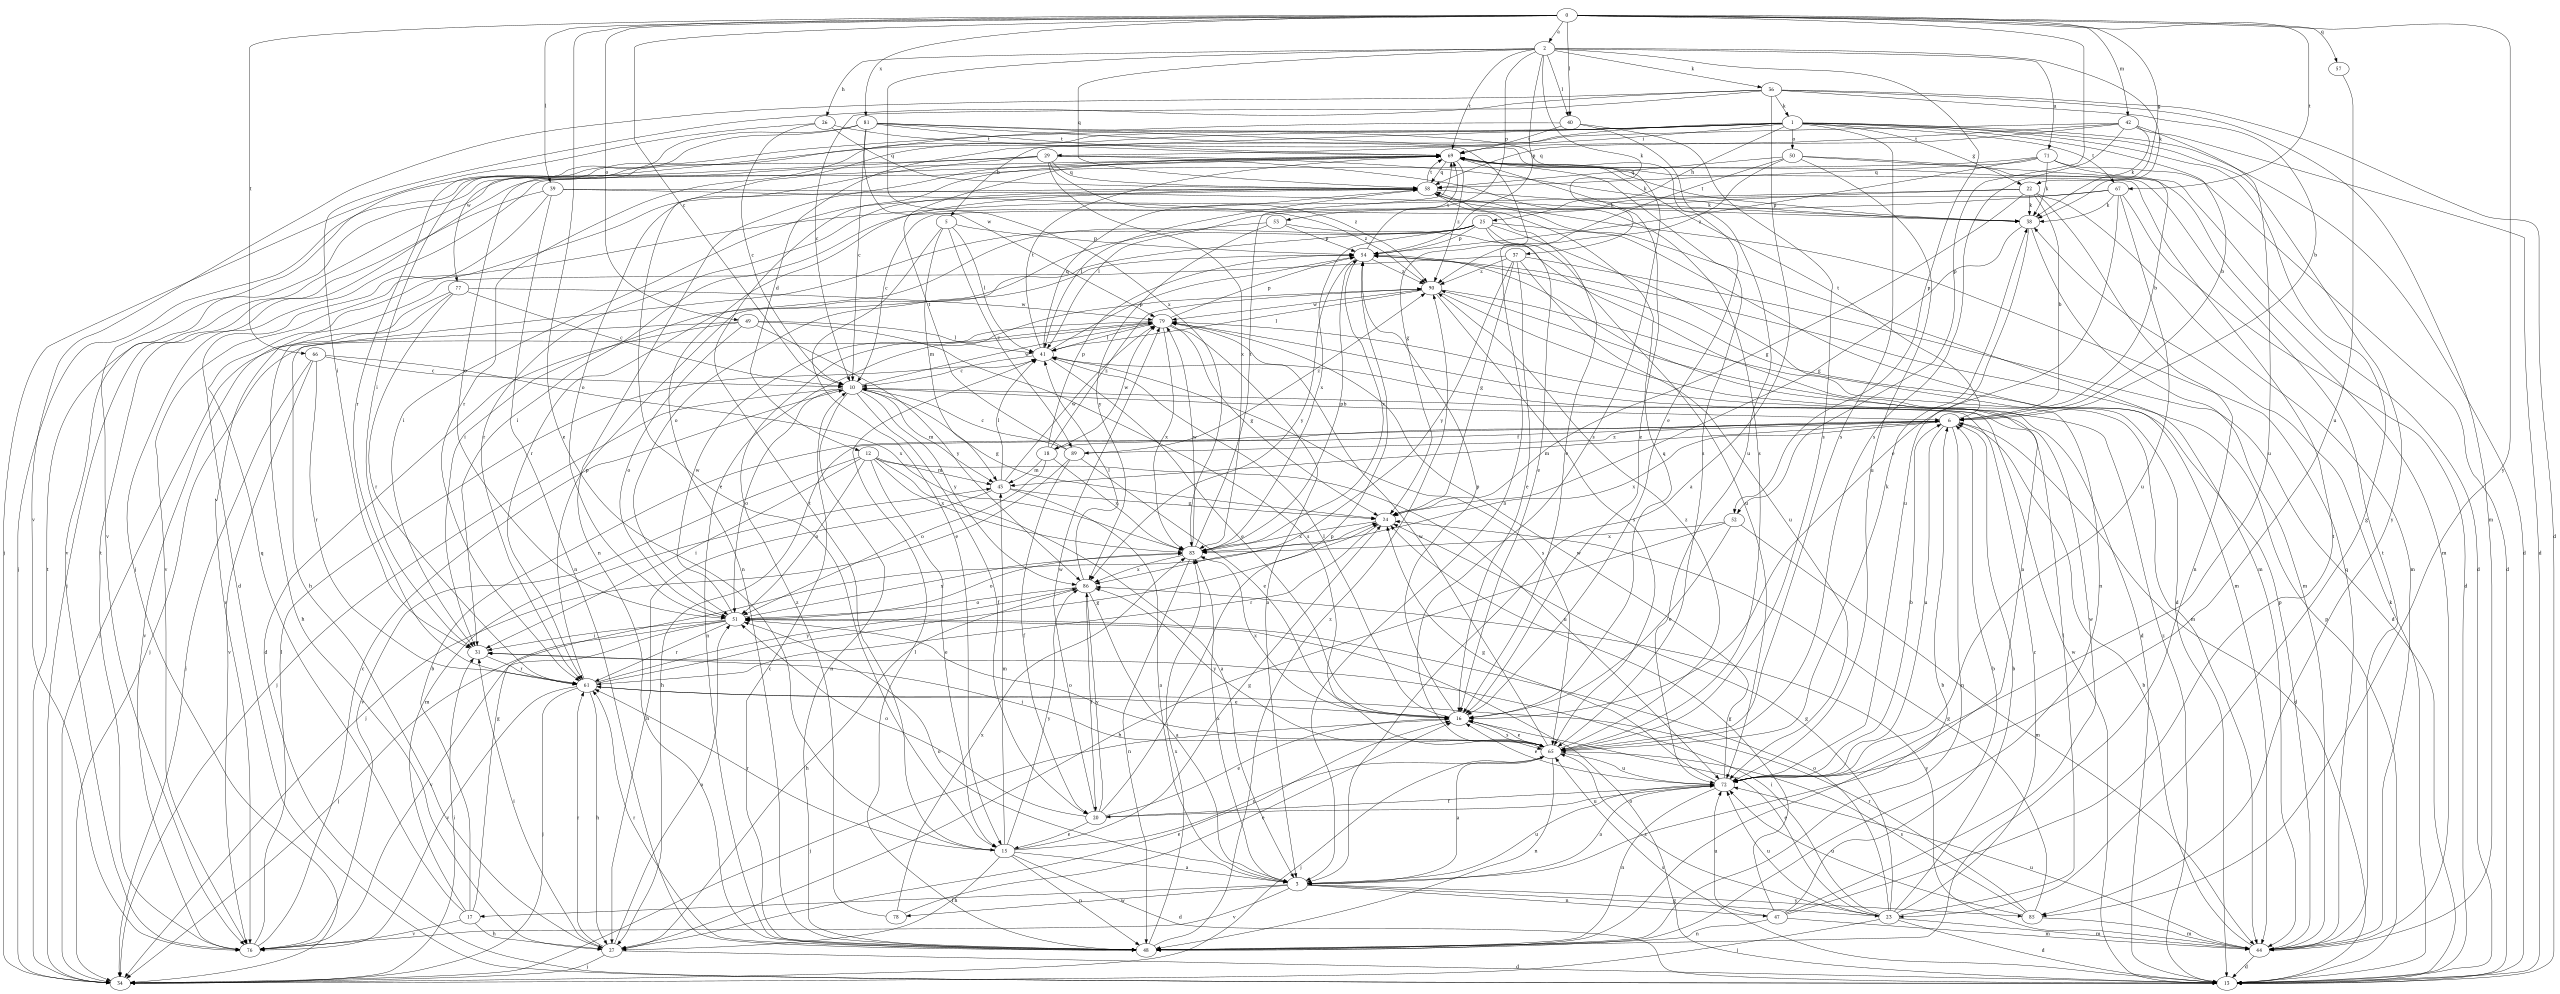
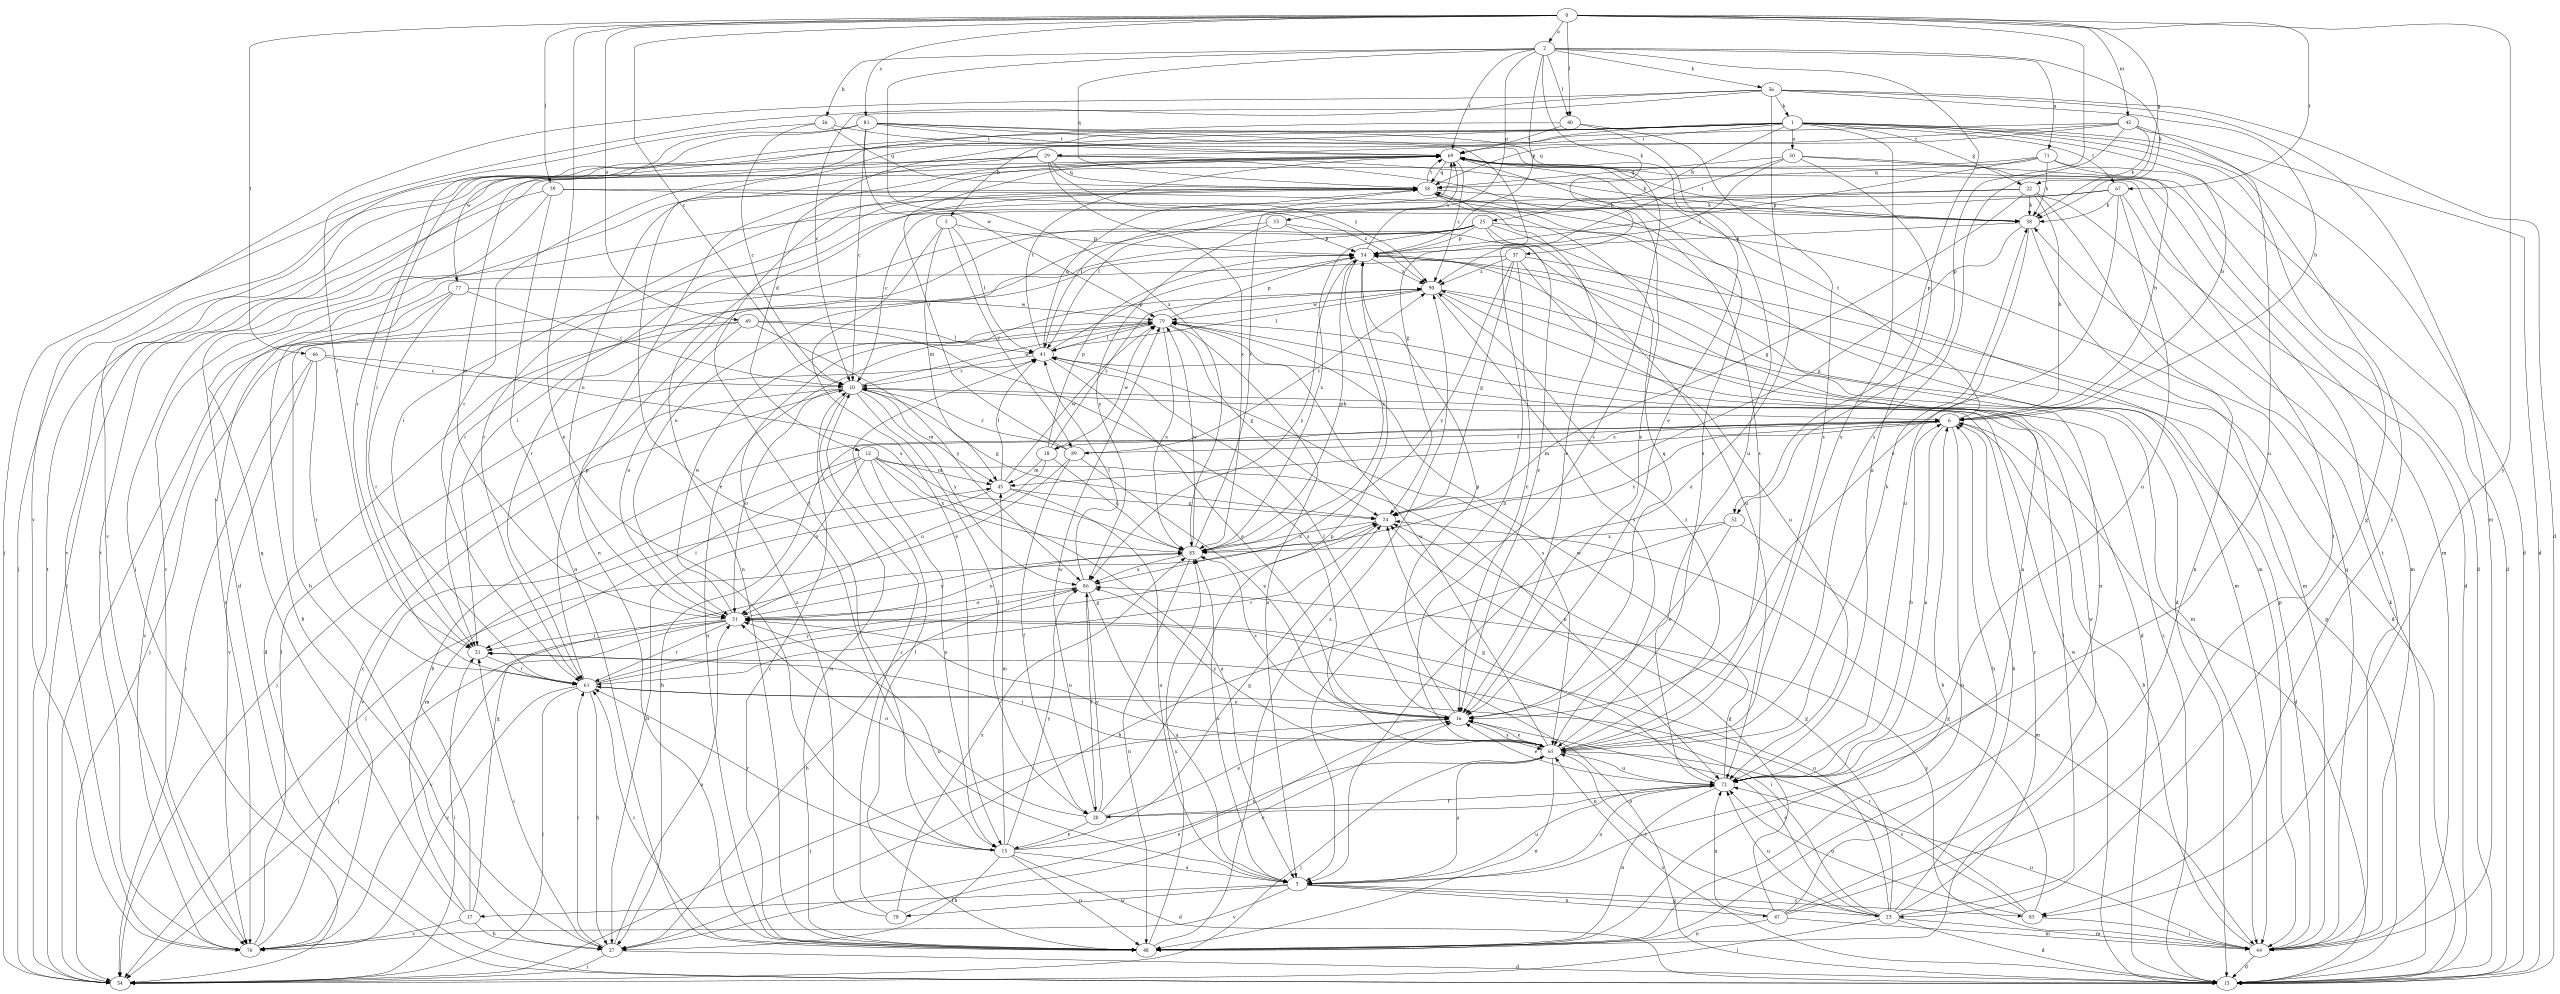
(2339, 69) -> none
none -> (1699, 238)
none -> (906, 633)
(2190, 934) -> (2190, 934)
